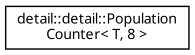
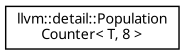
(97, 28) -> (92, 28)
